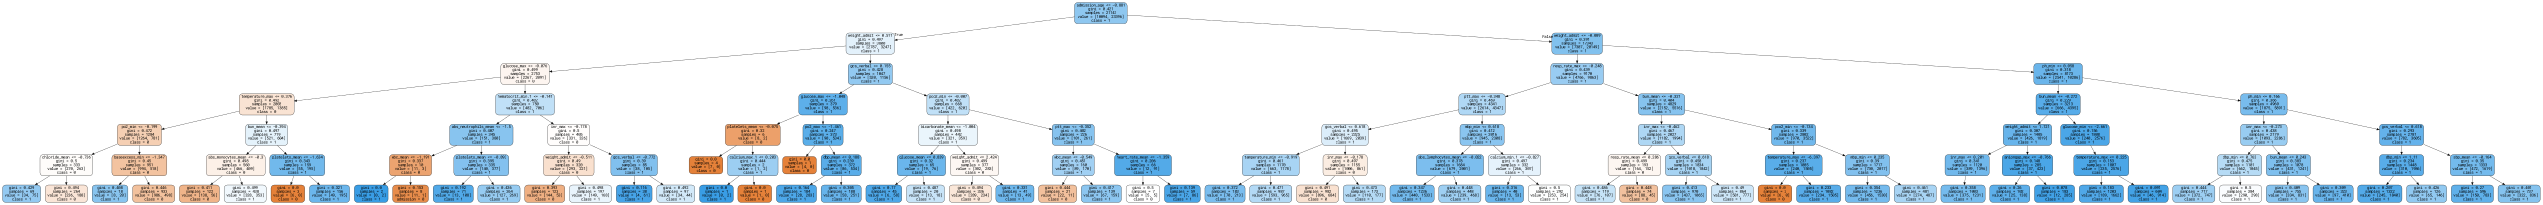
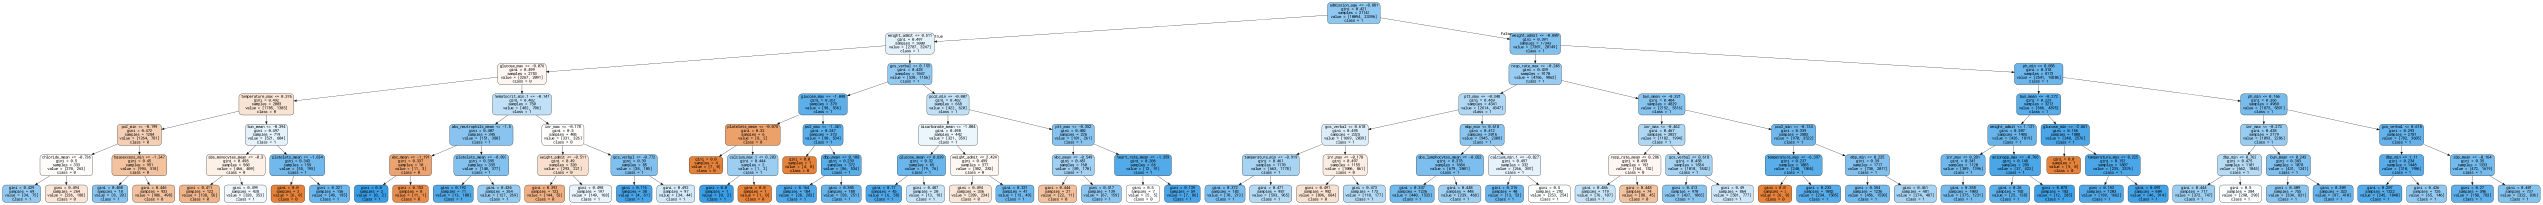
none -> (2064, 165)
(411, 194) -> (411, 194)
